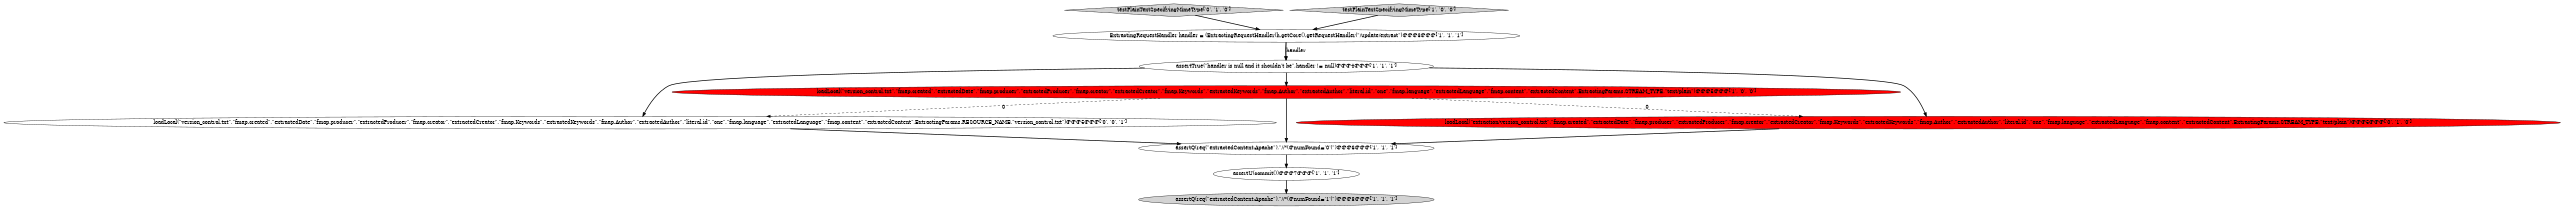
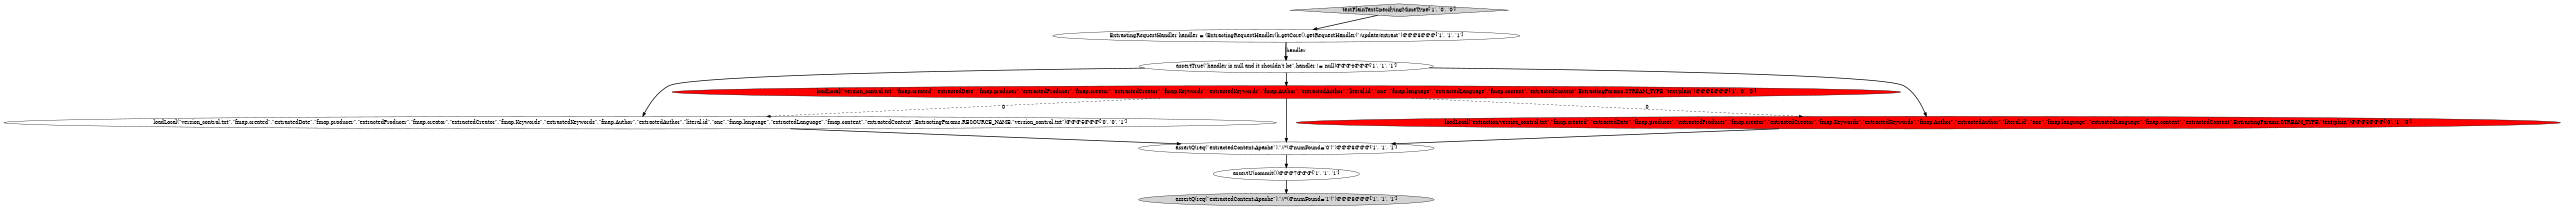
(1174, 10) -> none
